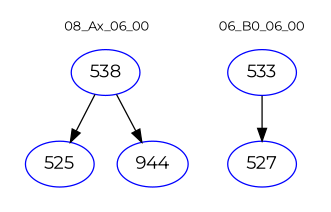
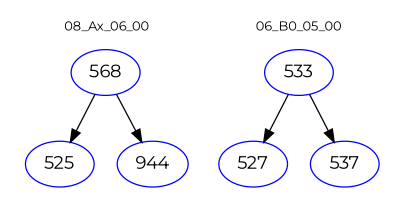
(262, 27) -> (299, 27)
(106, 73) -> (106, 73)
none -> (345, 164)
